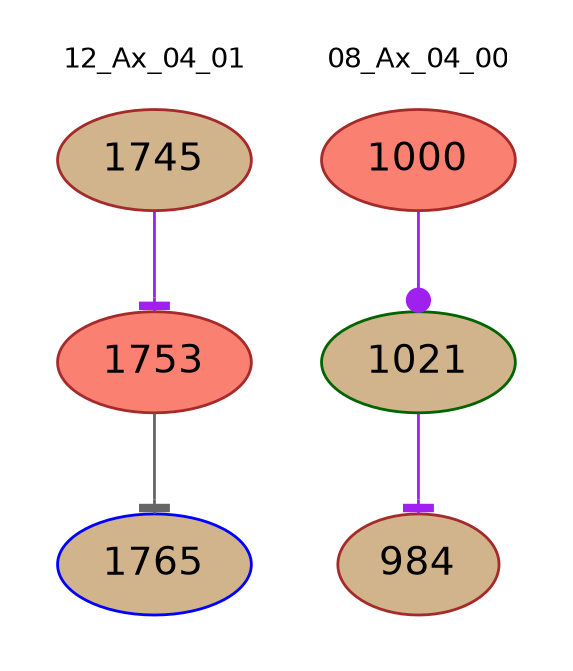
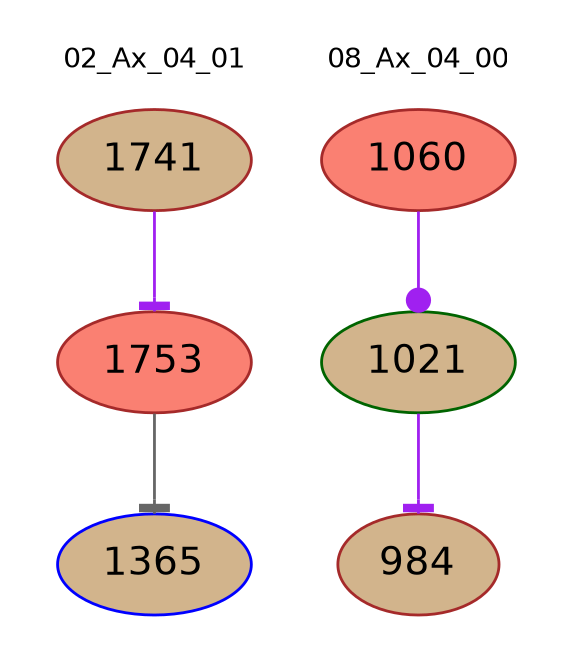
(154, 60) -> (154, 60)
(154, 160) -> (154, 160)
(418, 160) -> (418, 160)
(154, 564) -> (154, 564)
